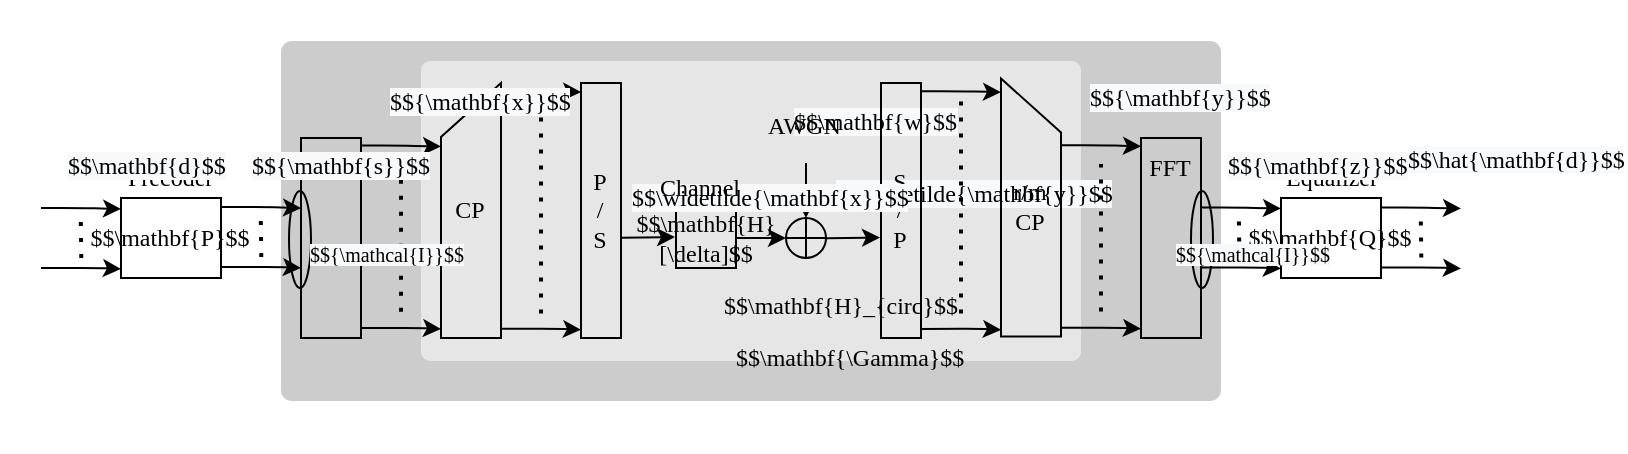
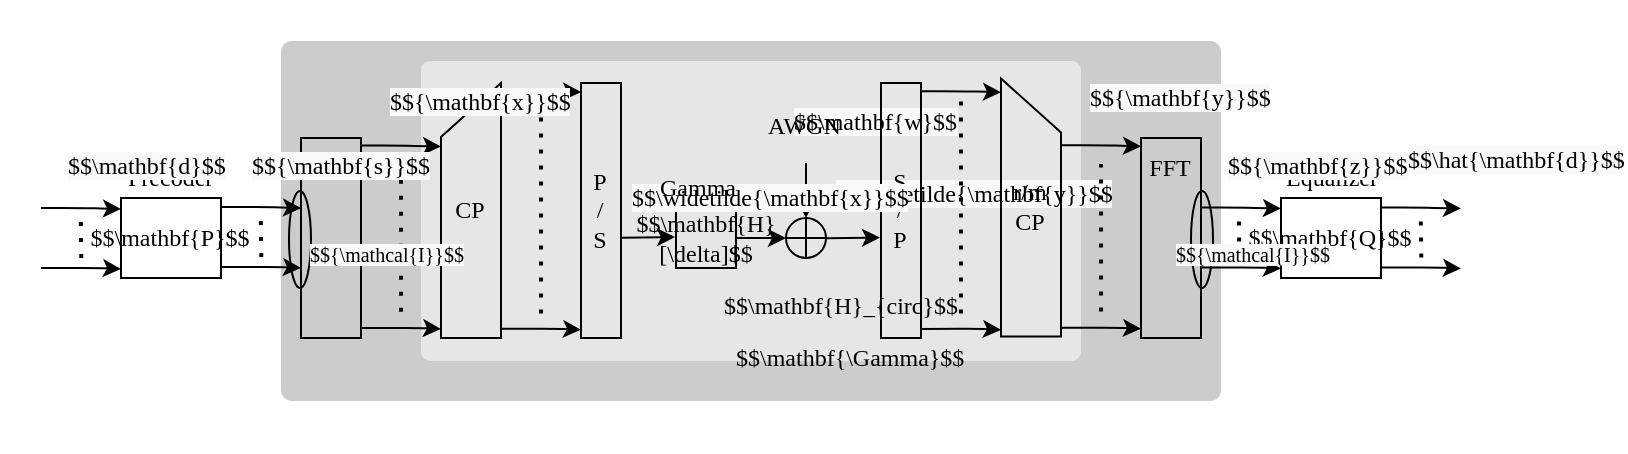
(705, 189) -> (695, 189)
